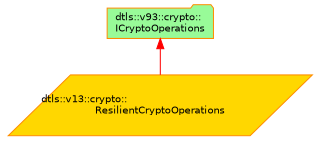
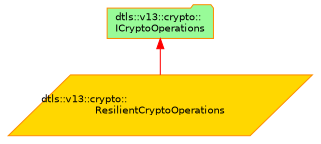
(160, 23) -> (160, 23)
